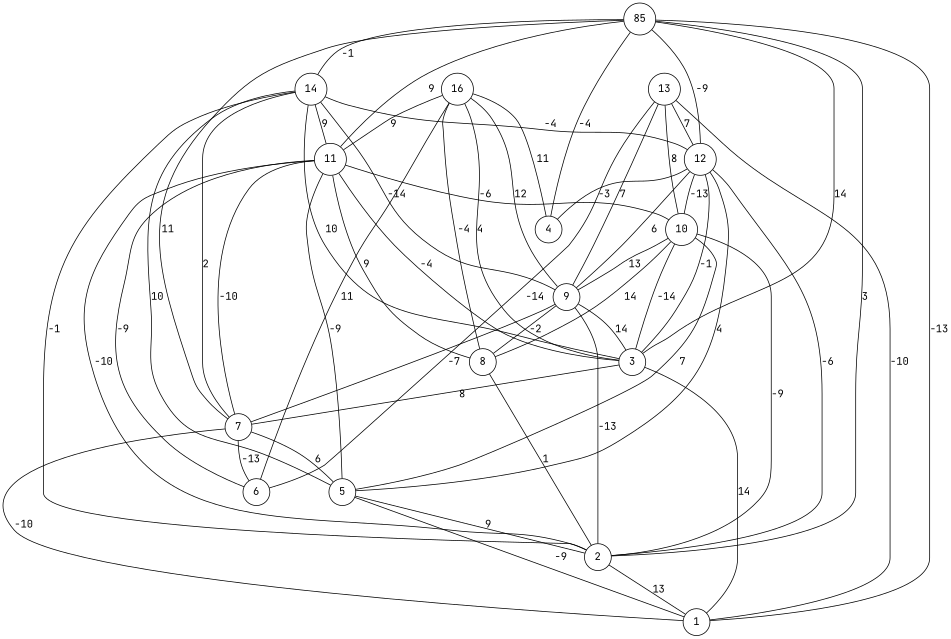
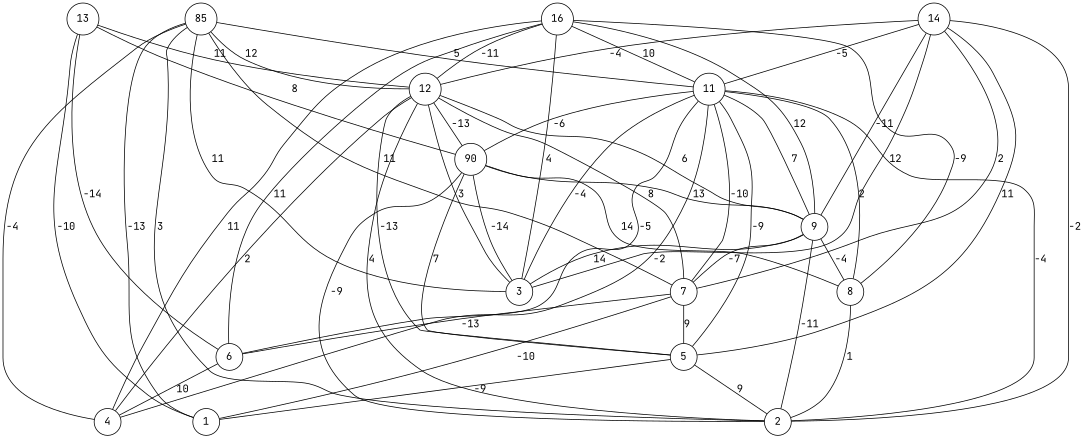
(463, 25) -> none
none -> (487, 45)
(432, 89) -> (457, 54)
(702, 89) -> (251, 54)
(325, 124) -> (842, 54)
(394, 124) -> (649, 54)
(687, 124) -> (220, 54)
(397, 194) -> (884, 124)
(604, 194) -> (248, 259)
(840, 194) -> (218, 159)
(617, 195) -> (777, 146)
(332, 229) -> (896, 159)
(464, 229) -> (961, 159)
(682, 229) -> (471, 159)
(367, 265) -> (862, 194)
(706, 265) -> (461, 194)
(157, 297) -> (1008, 194)
(54, 330) -> (1075, 227)
(123, 330) -> (645, 227)
(536, 330) -> (841, 259)
(719, 330) -> (389, 227)
none -> (398, 333)
(104, 362) -> (1041, 259)
(828, 362) -> (372, 259)
none -> (169, 389)
(435, 395) -> (586, 165)
(607, 427) -> (810, 324)
(318, 460) -> (687, 324)
(738, 472) -> none
(647, 590) -> none
